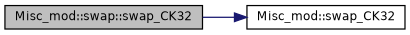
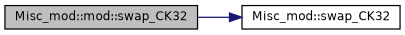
(104, 17) -> (101, 17)
